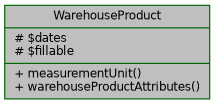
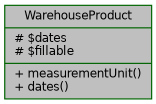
(107, 87) -> (41, 87)
